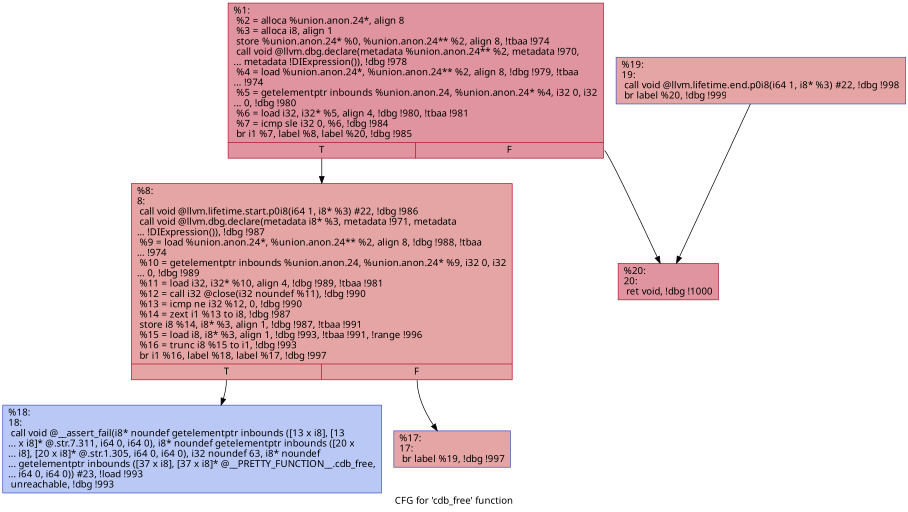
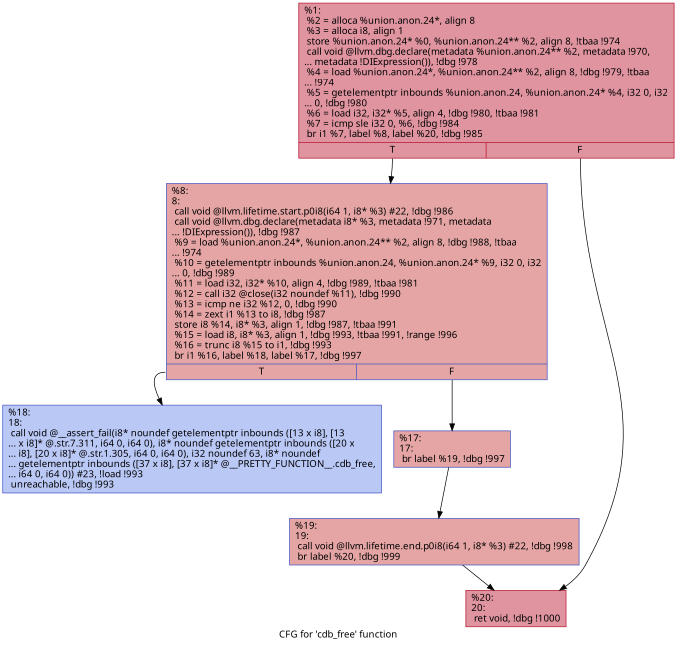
(322, 282) -> (357, 282)
none -> (444, 489)
